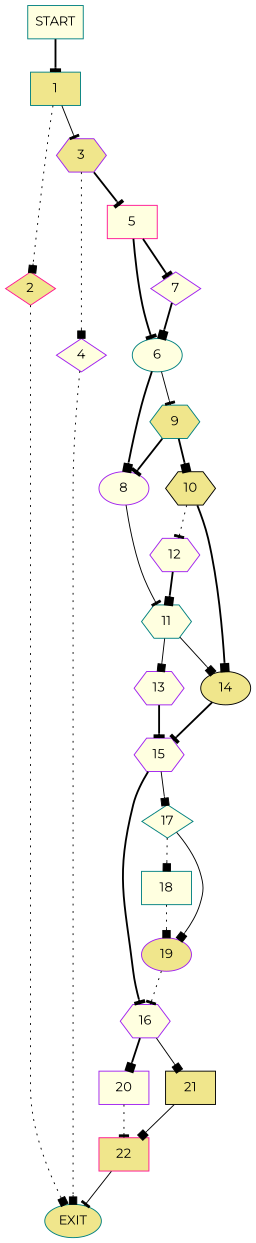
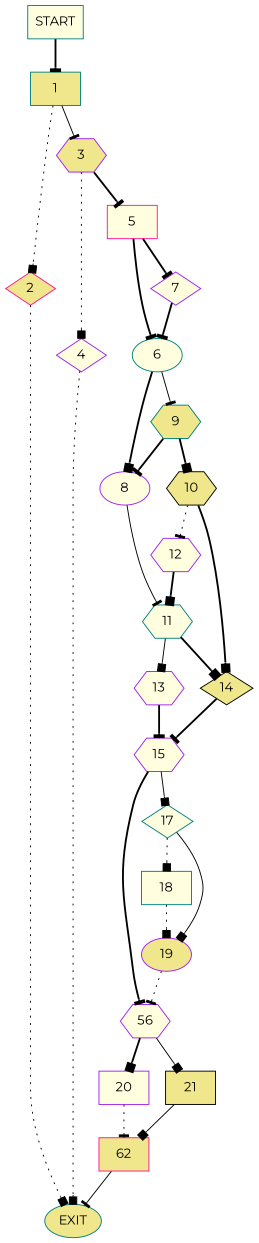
(168, 316) -> (167, 319)
(193, 652) -> (196, 654)
(226, 688) -> (227, 688)
(145, 1021) -> (145, 1021)
(124, 1154) -> (124, 1154)
